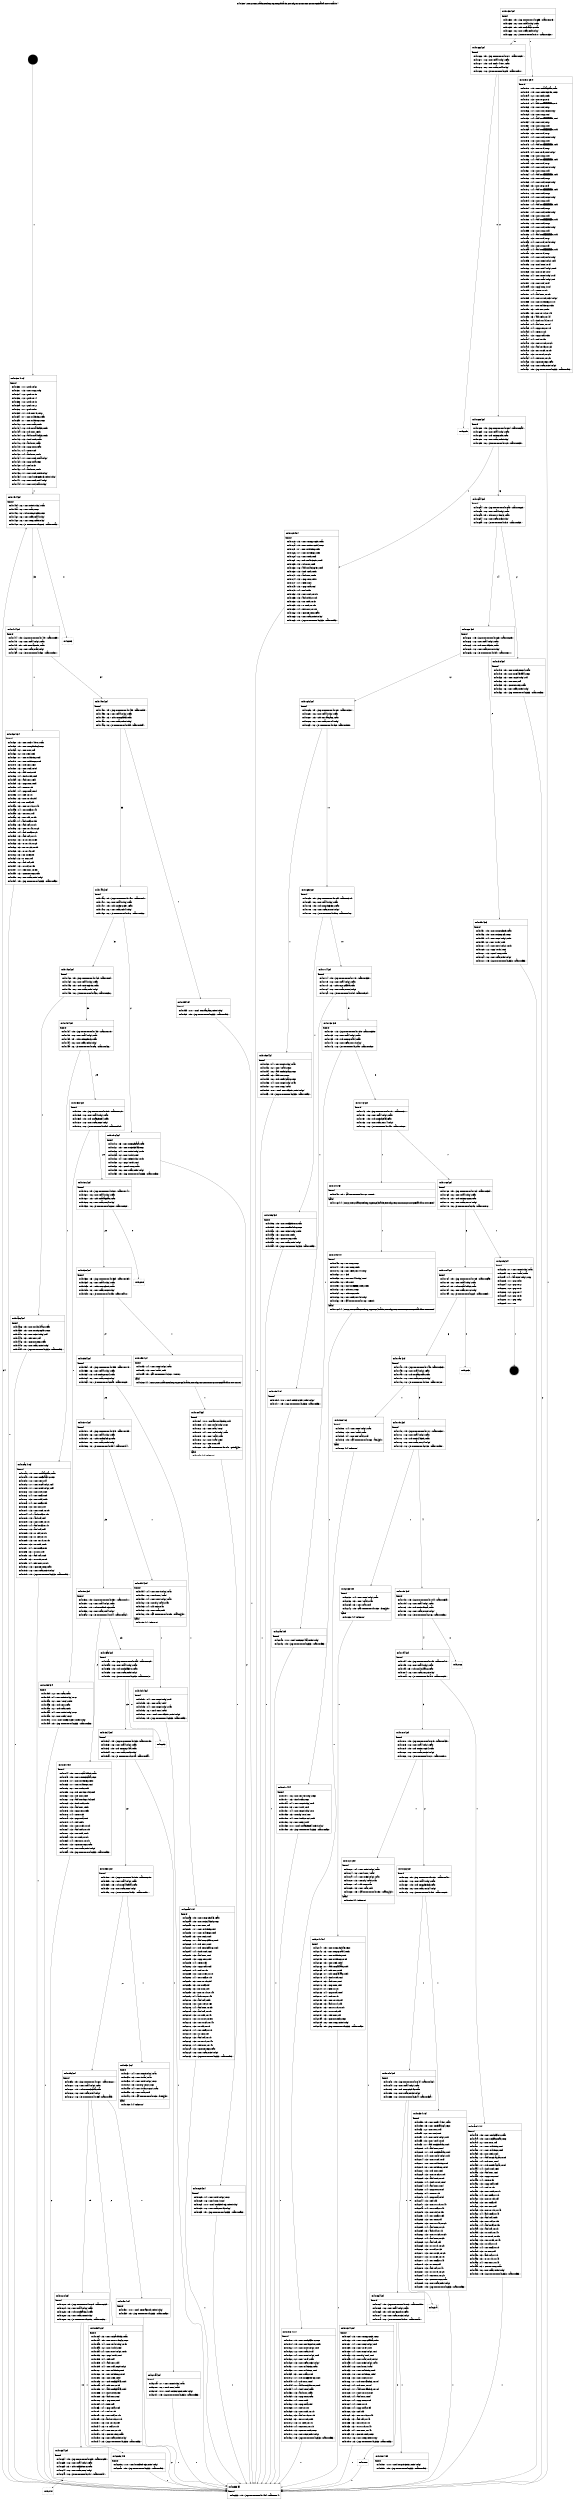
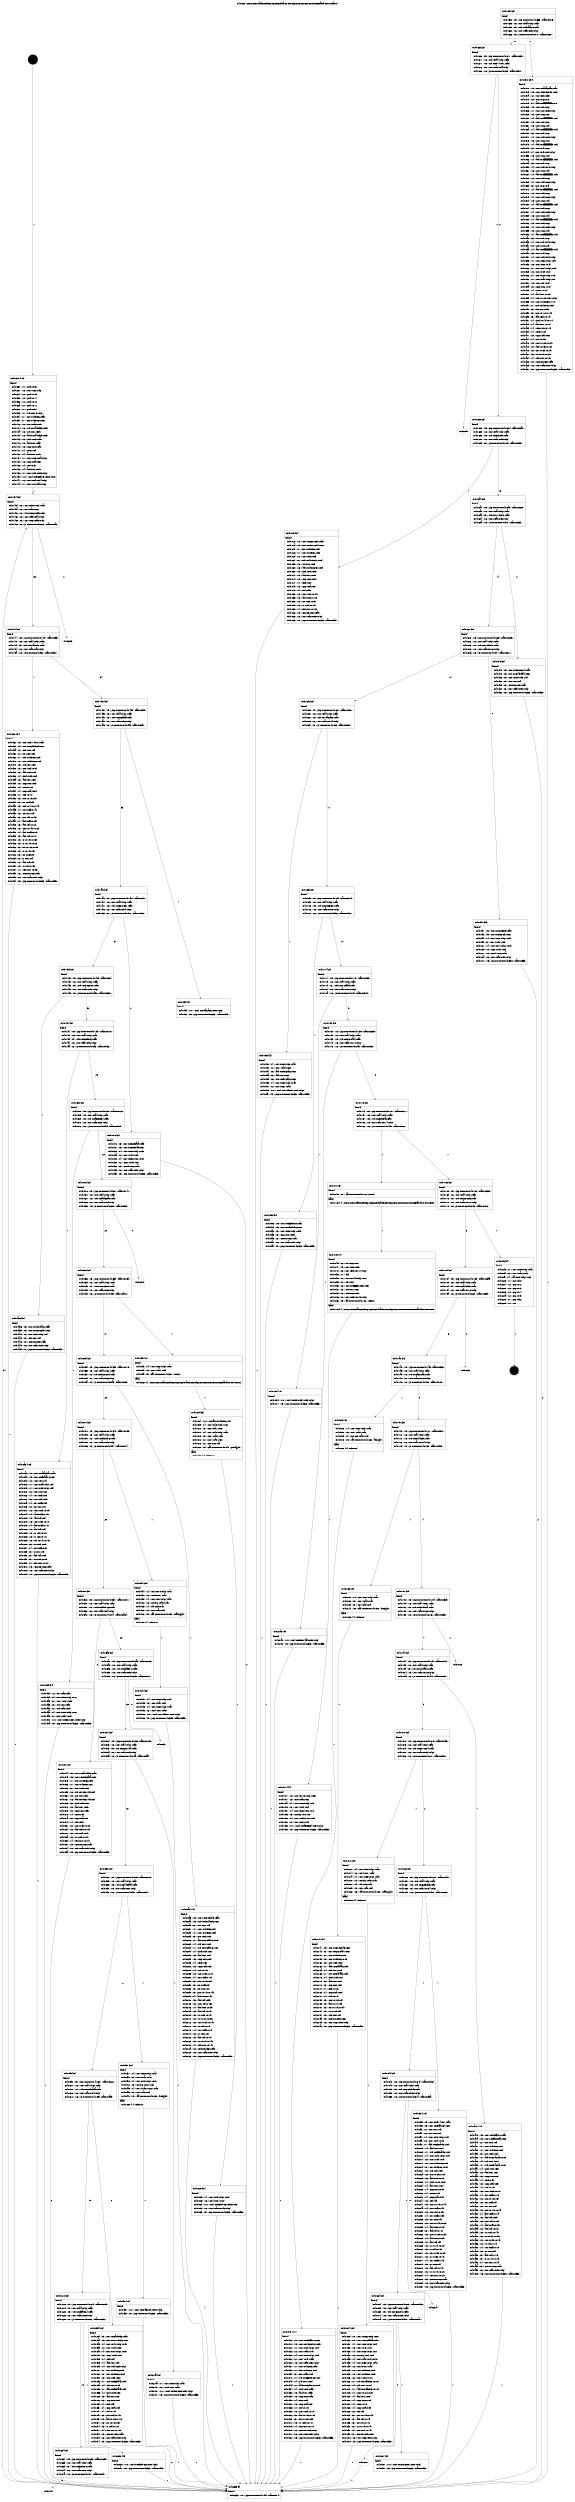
(251, 1744) -> none
(129, 2197) -> (144, 2203)
